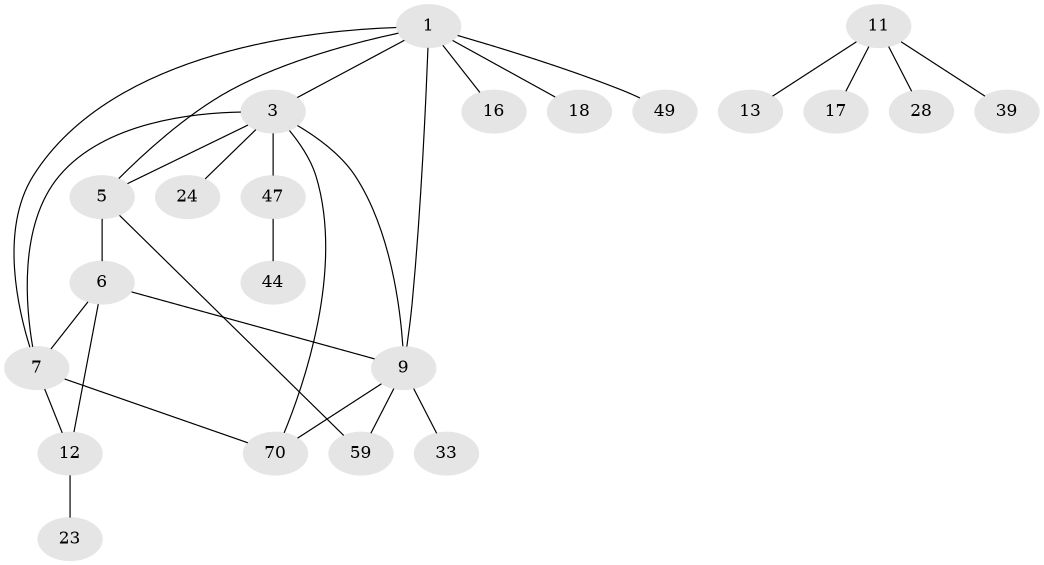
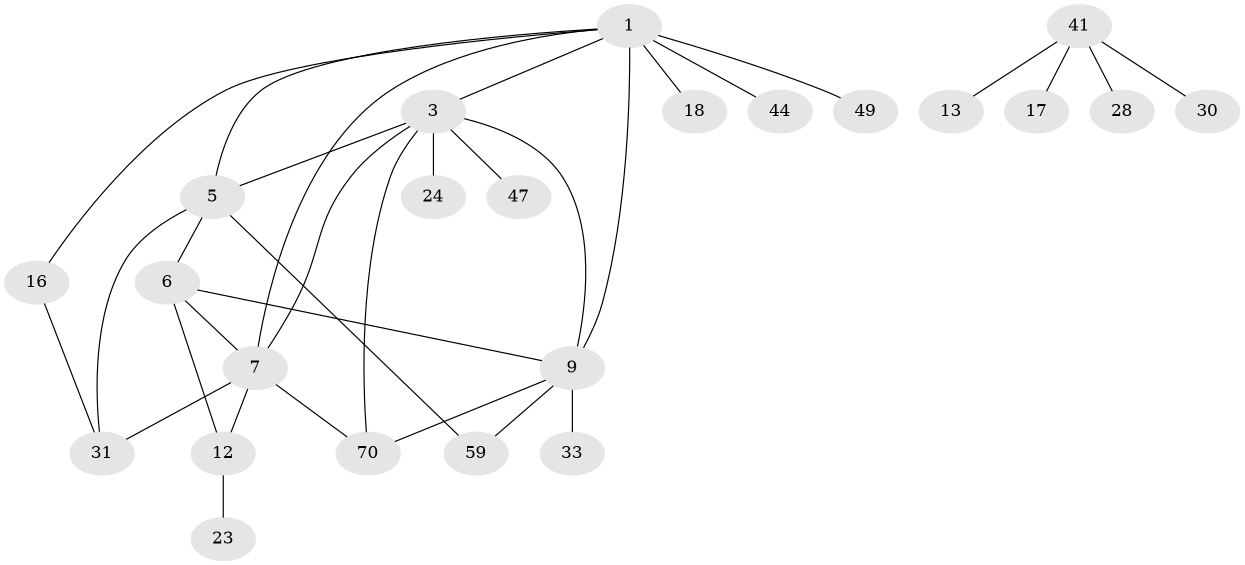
(879, 26) -> (1079, 26)
(1007, 112) -> (1208, 112)
(273, 240) -> (705, 69)
none -> (102, 454)
